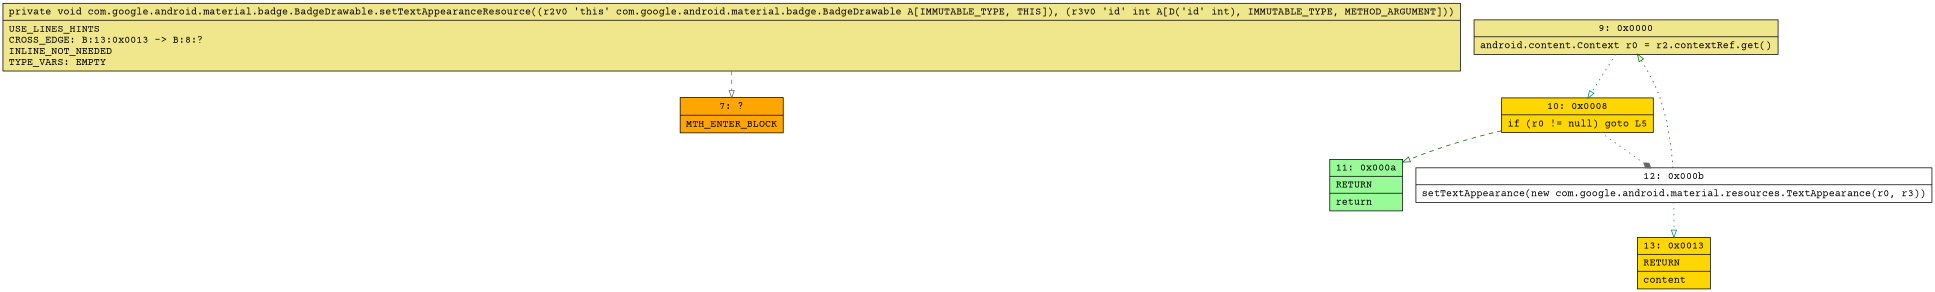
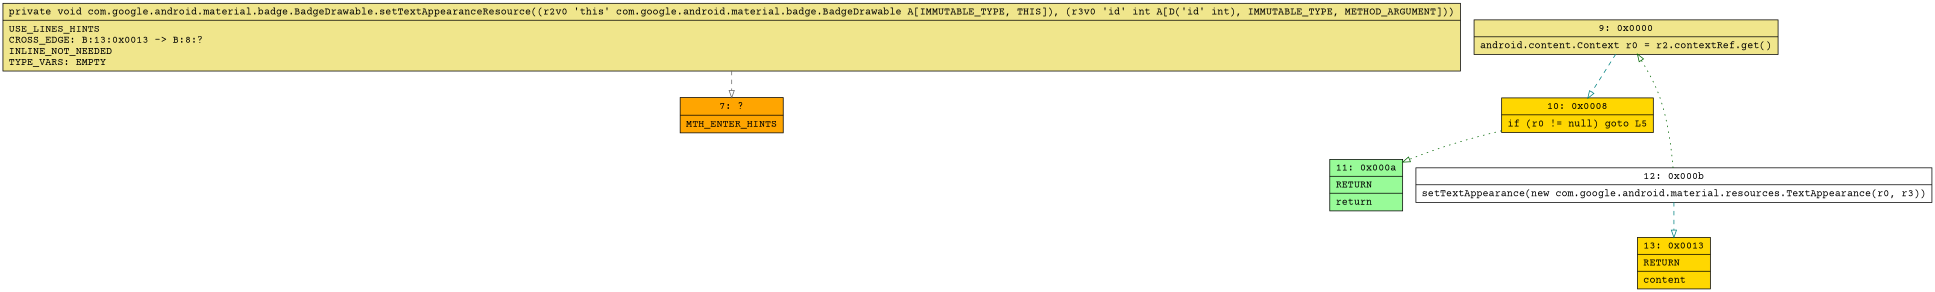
(1604, 73) -> (1604, 73)
(732, 124) -> (732, 124)
(1455, 143) -> (1455, 143)
(1622, 148) -> none
(1674, 216) -> (1674, 216)
